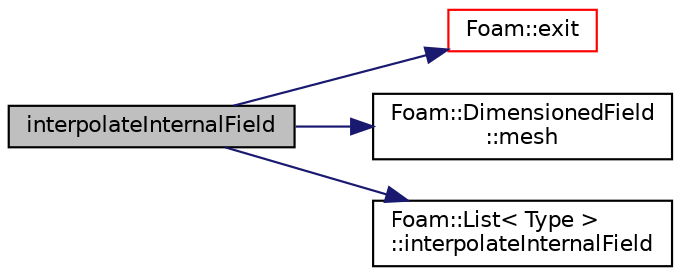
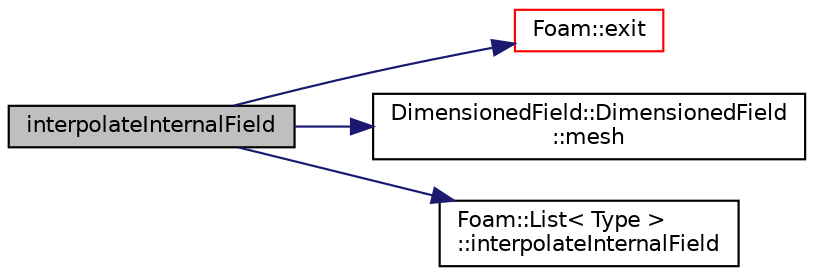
(523, 127) -> (589, 127)
